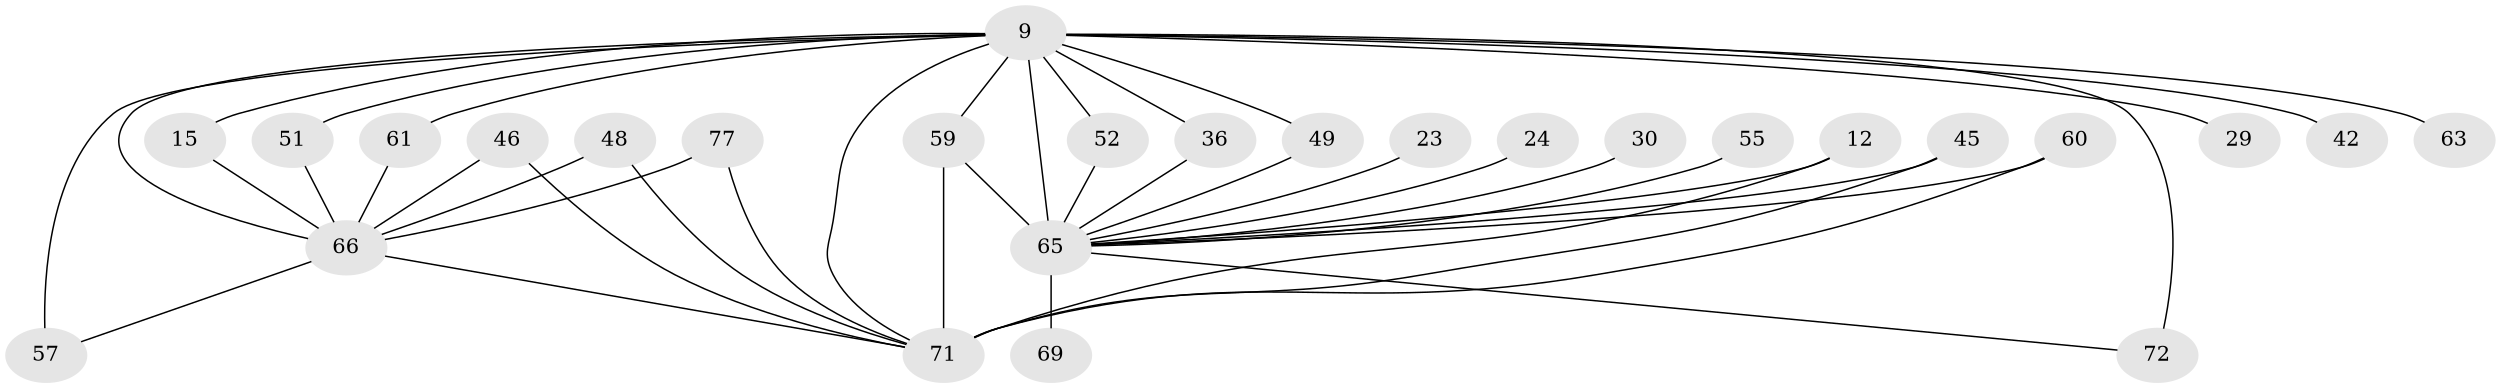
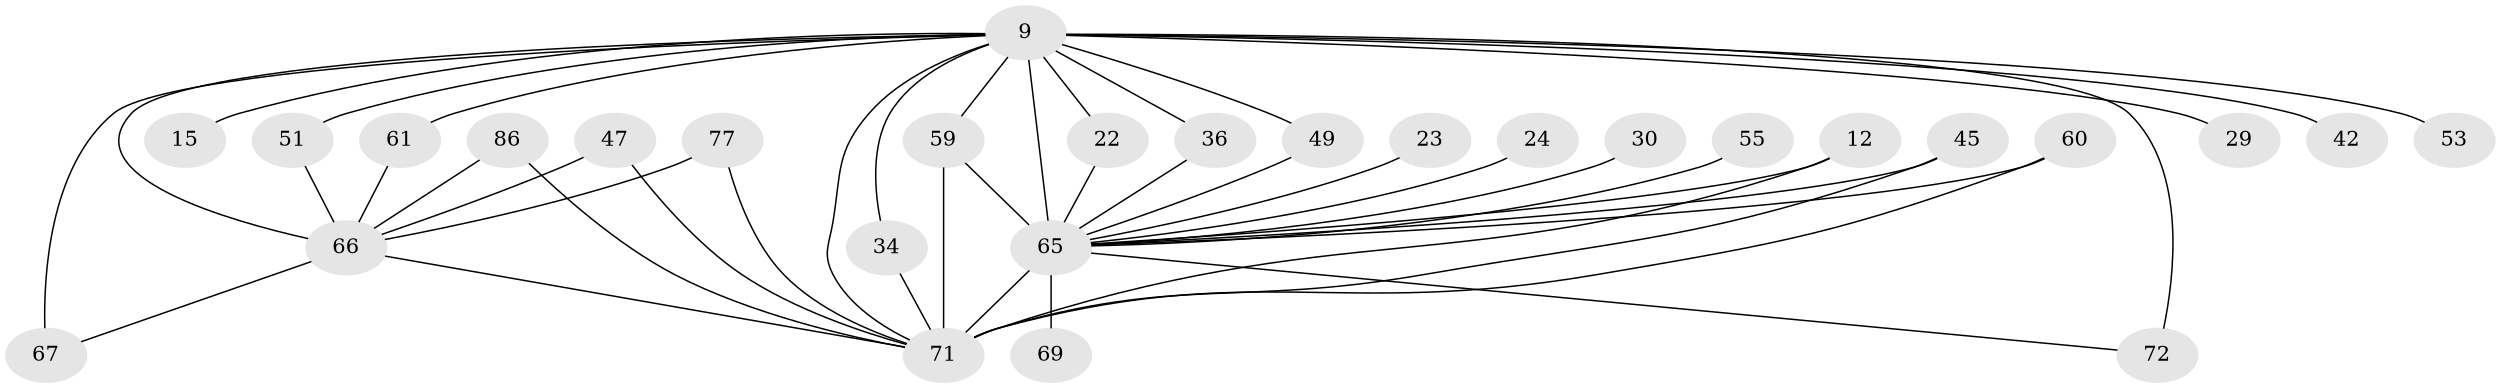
(508, 140) -> (508, 140)
(615, 140) -> (615, 140)
(1108, 140) -> (1108, 140)
(2455, 140) -> (2455, 140)
(266, 194) -> none
none -> (887, 248)
none -> (998, 301)
(46, 355) -> (46, 355)
